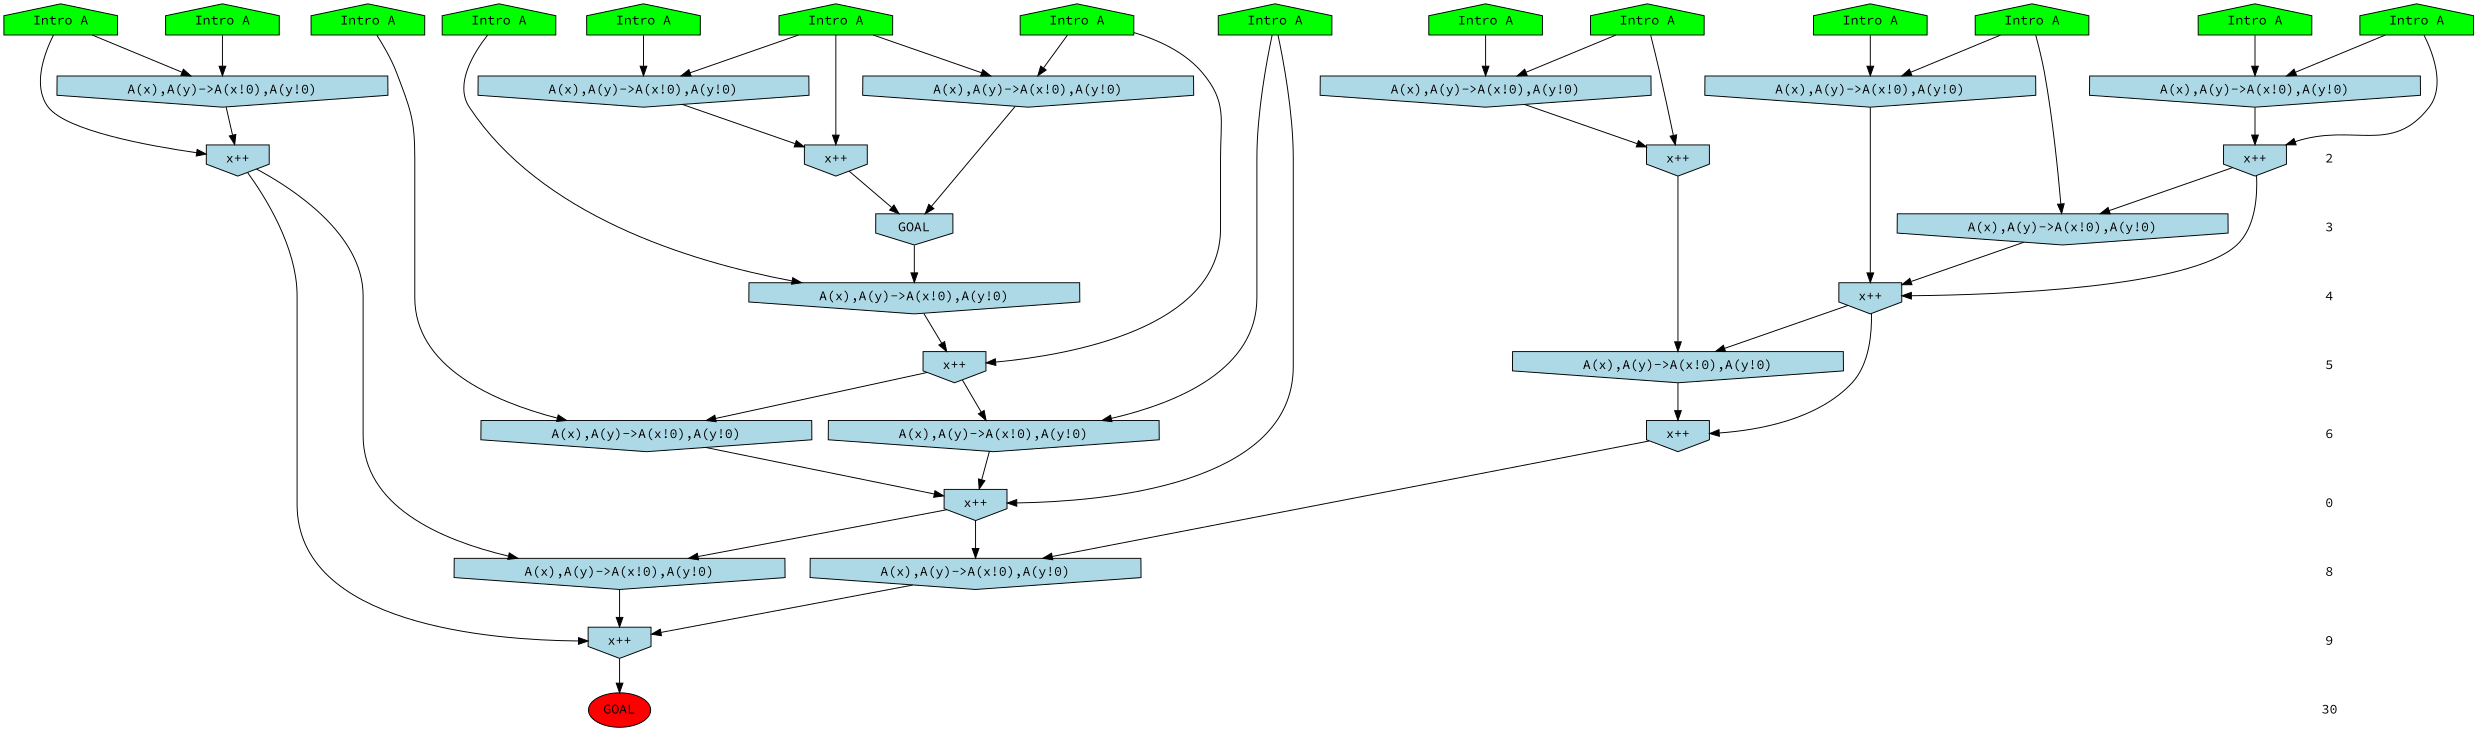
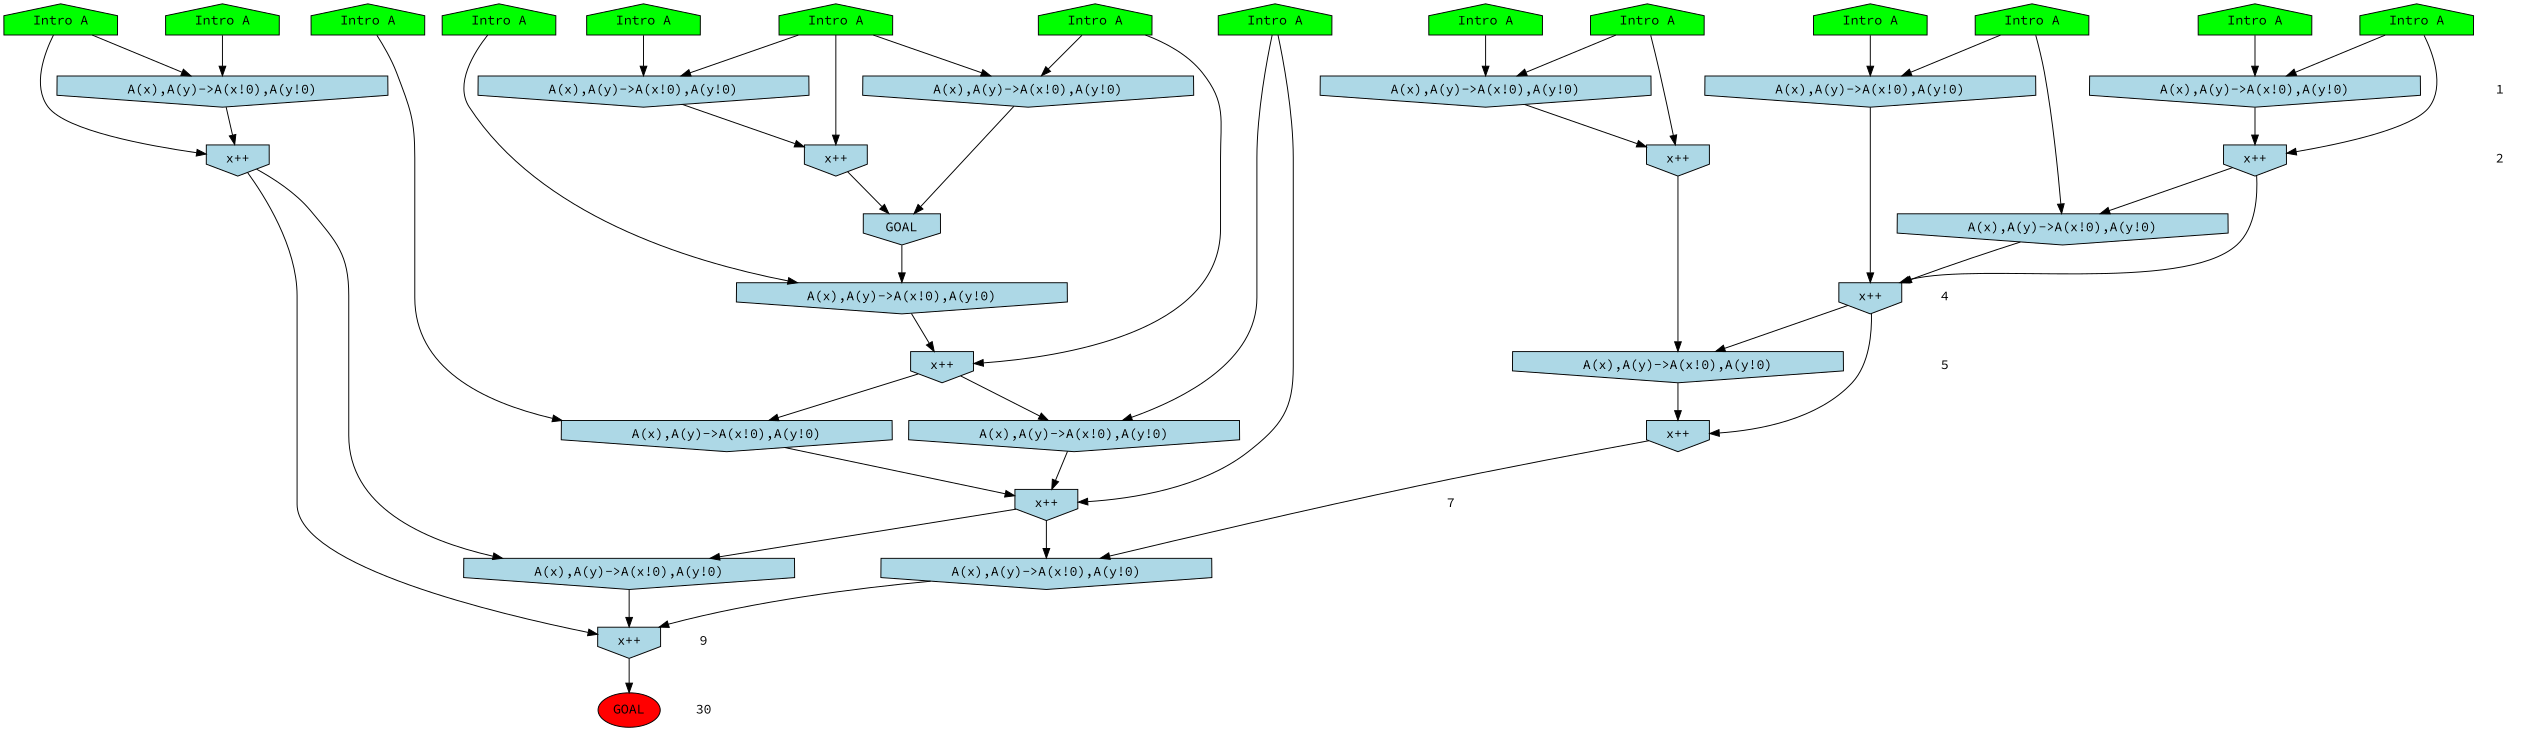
none -> (2500, 90)
(2330, 228) -> none
(2330, 434) -> none
(2330, 503) -> (1451, 503)
(2330, 572) -> none
